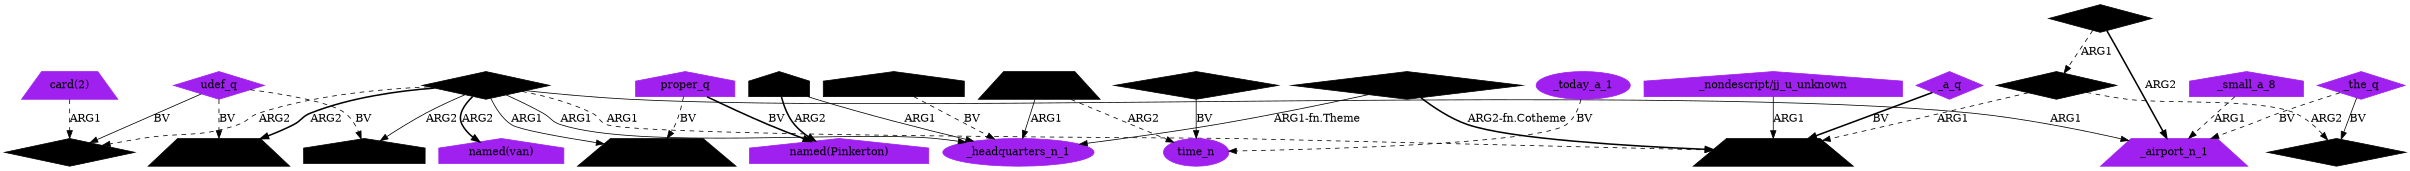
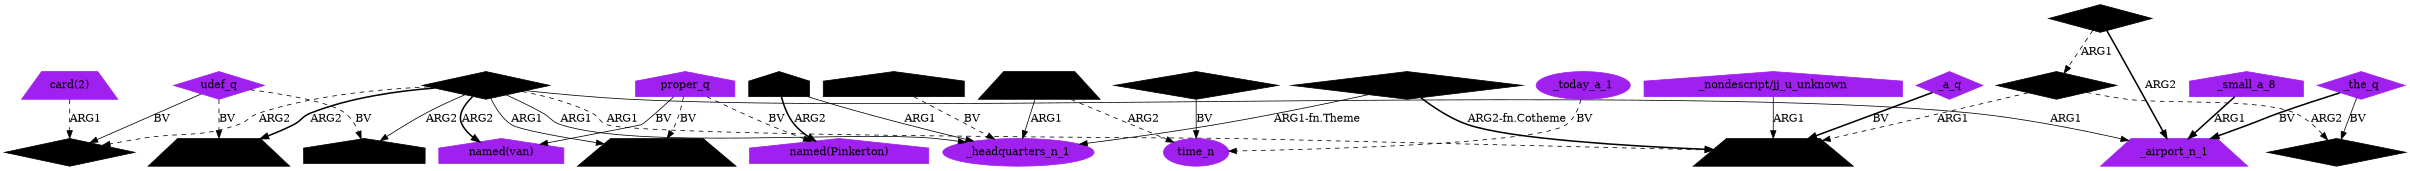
(2279, 113) -> (2279, 113)
(2215, 115) -> (2215, 115)
(755, 119) -> (755, 119)
none -> (642, 124)
